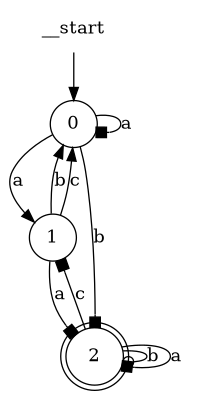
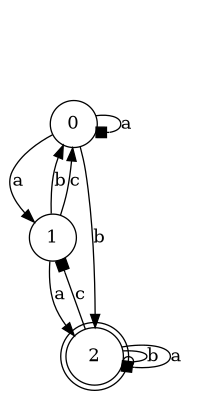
(74, 29) -> none
(92, 230) -> (92, 230)
(52, 295) -> (52, 295)
